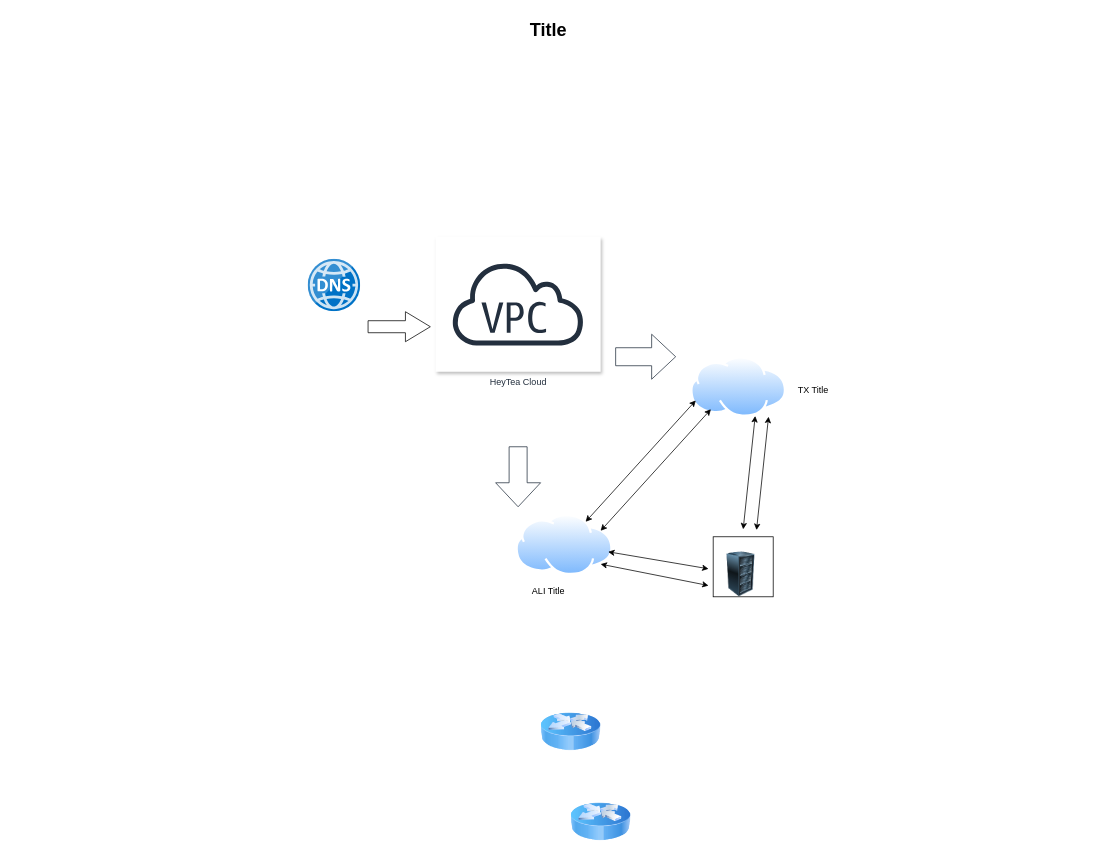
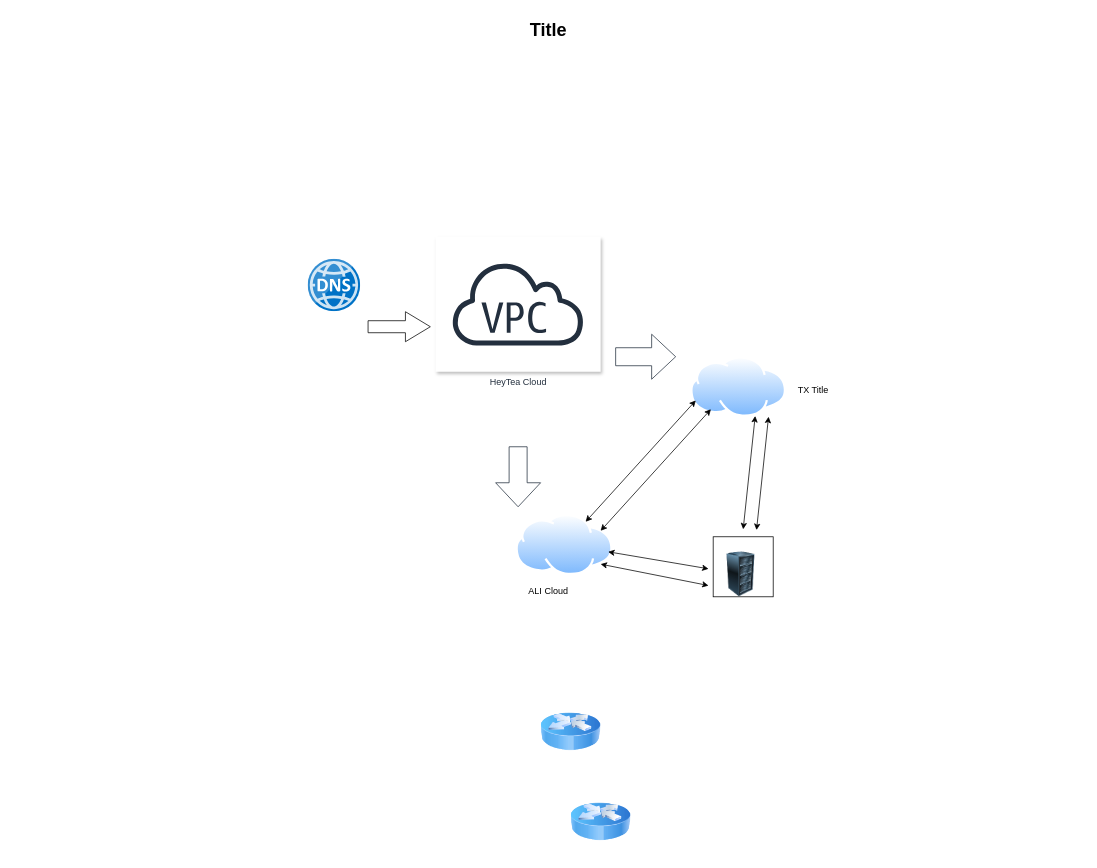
(548, 591) -> (548, 591)
